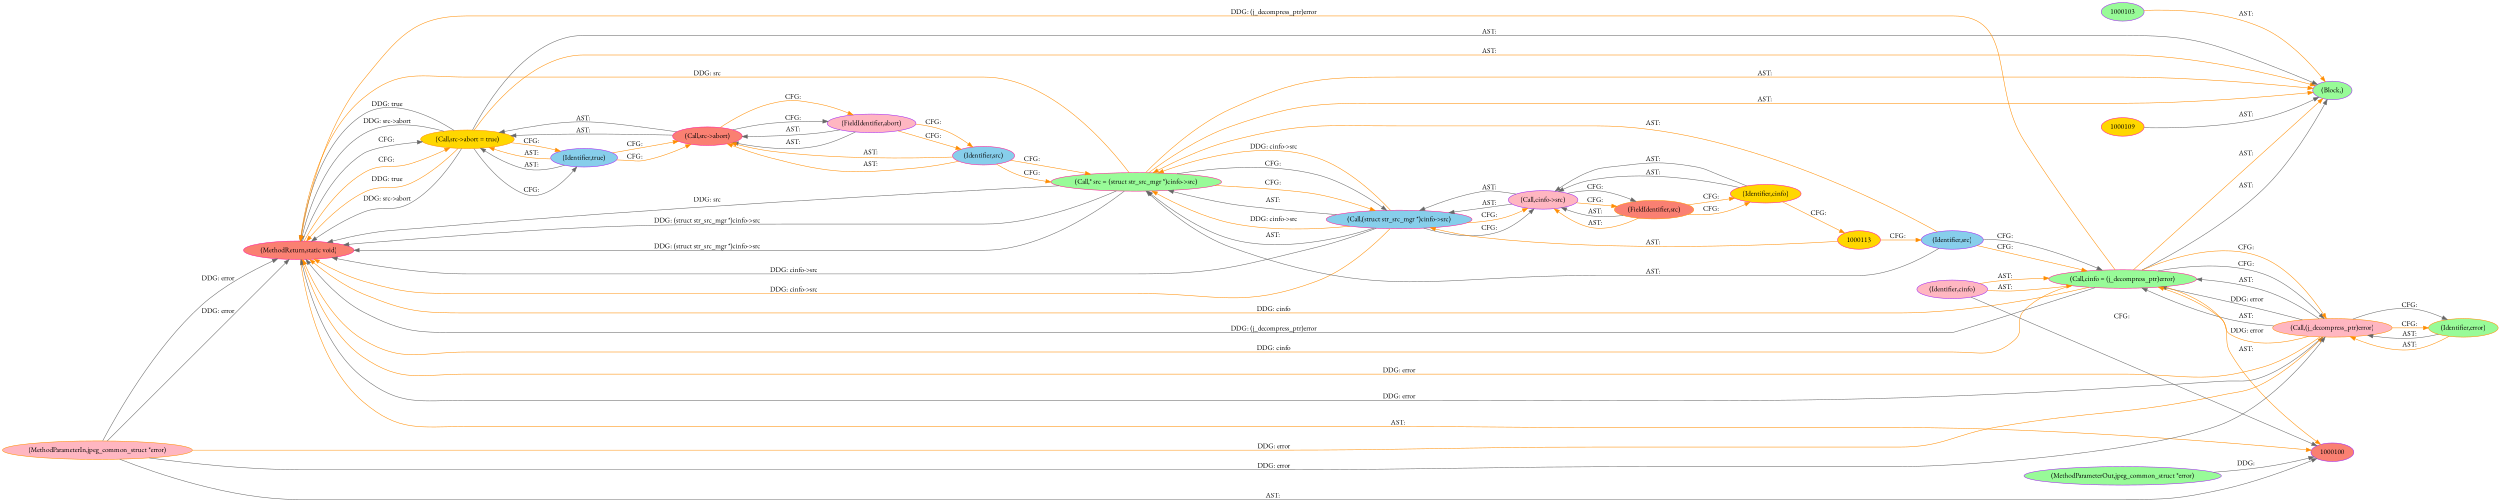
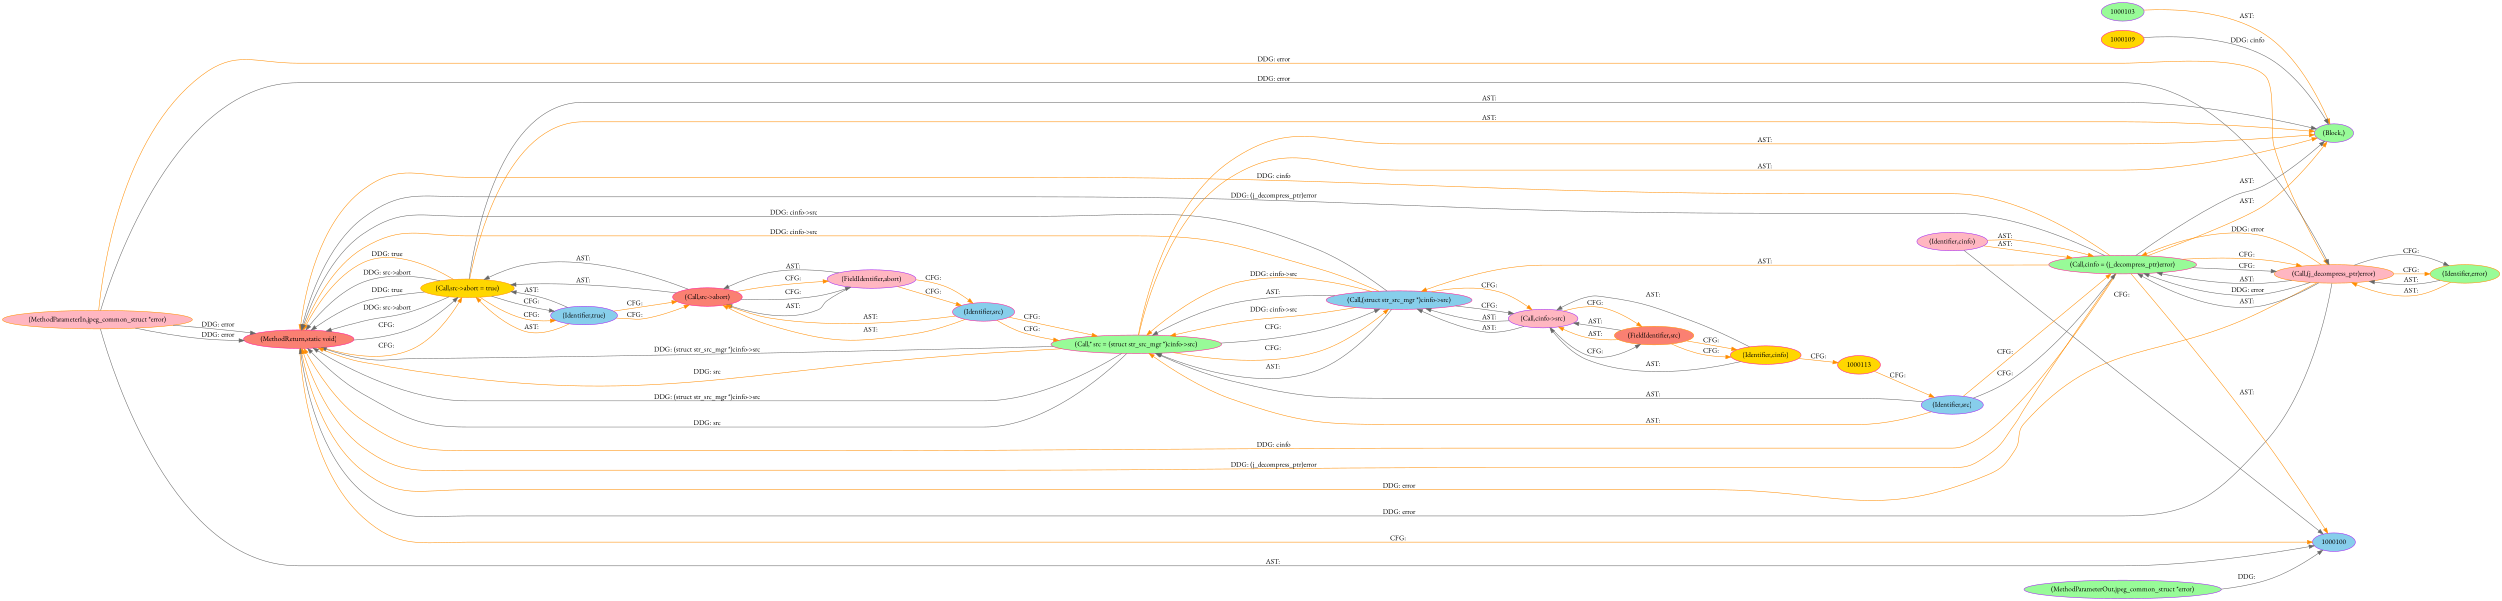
(2247, 114) -> (2248, 40)
(1636, 246) -> (1736, 265)
(1399, 423) -> (1399, 538)
(2332, 452) -> (2334, 542)
